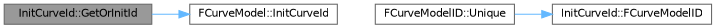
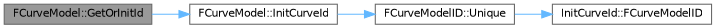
(78, 14) -> (78, 14)
none -> (351, 14)
